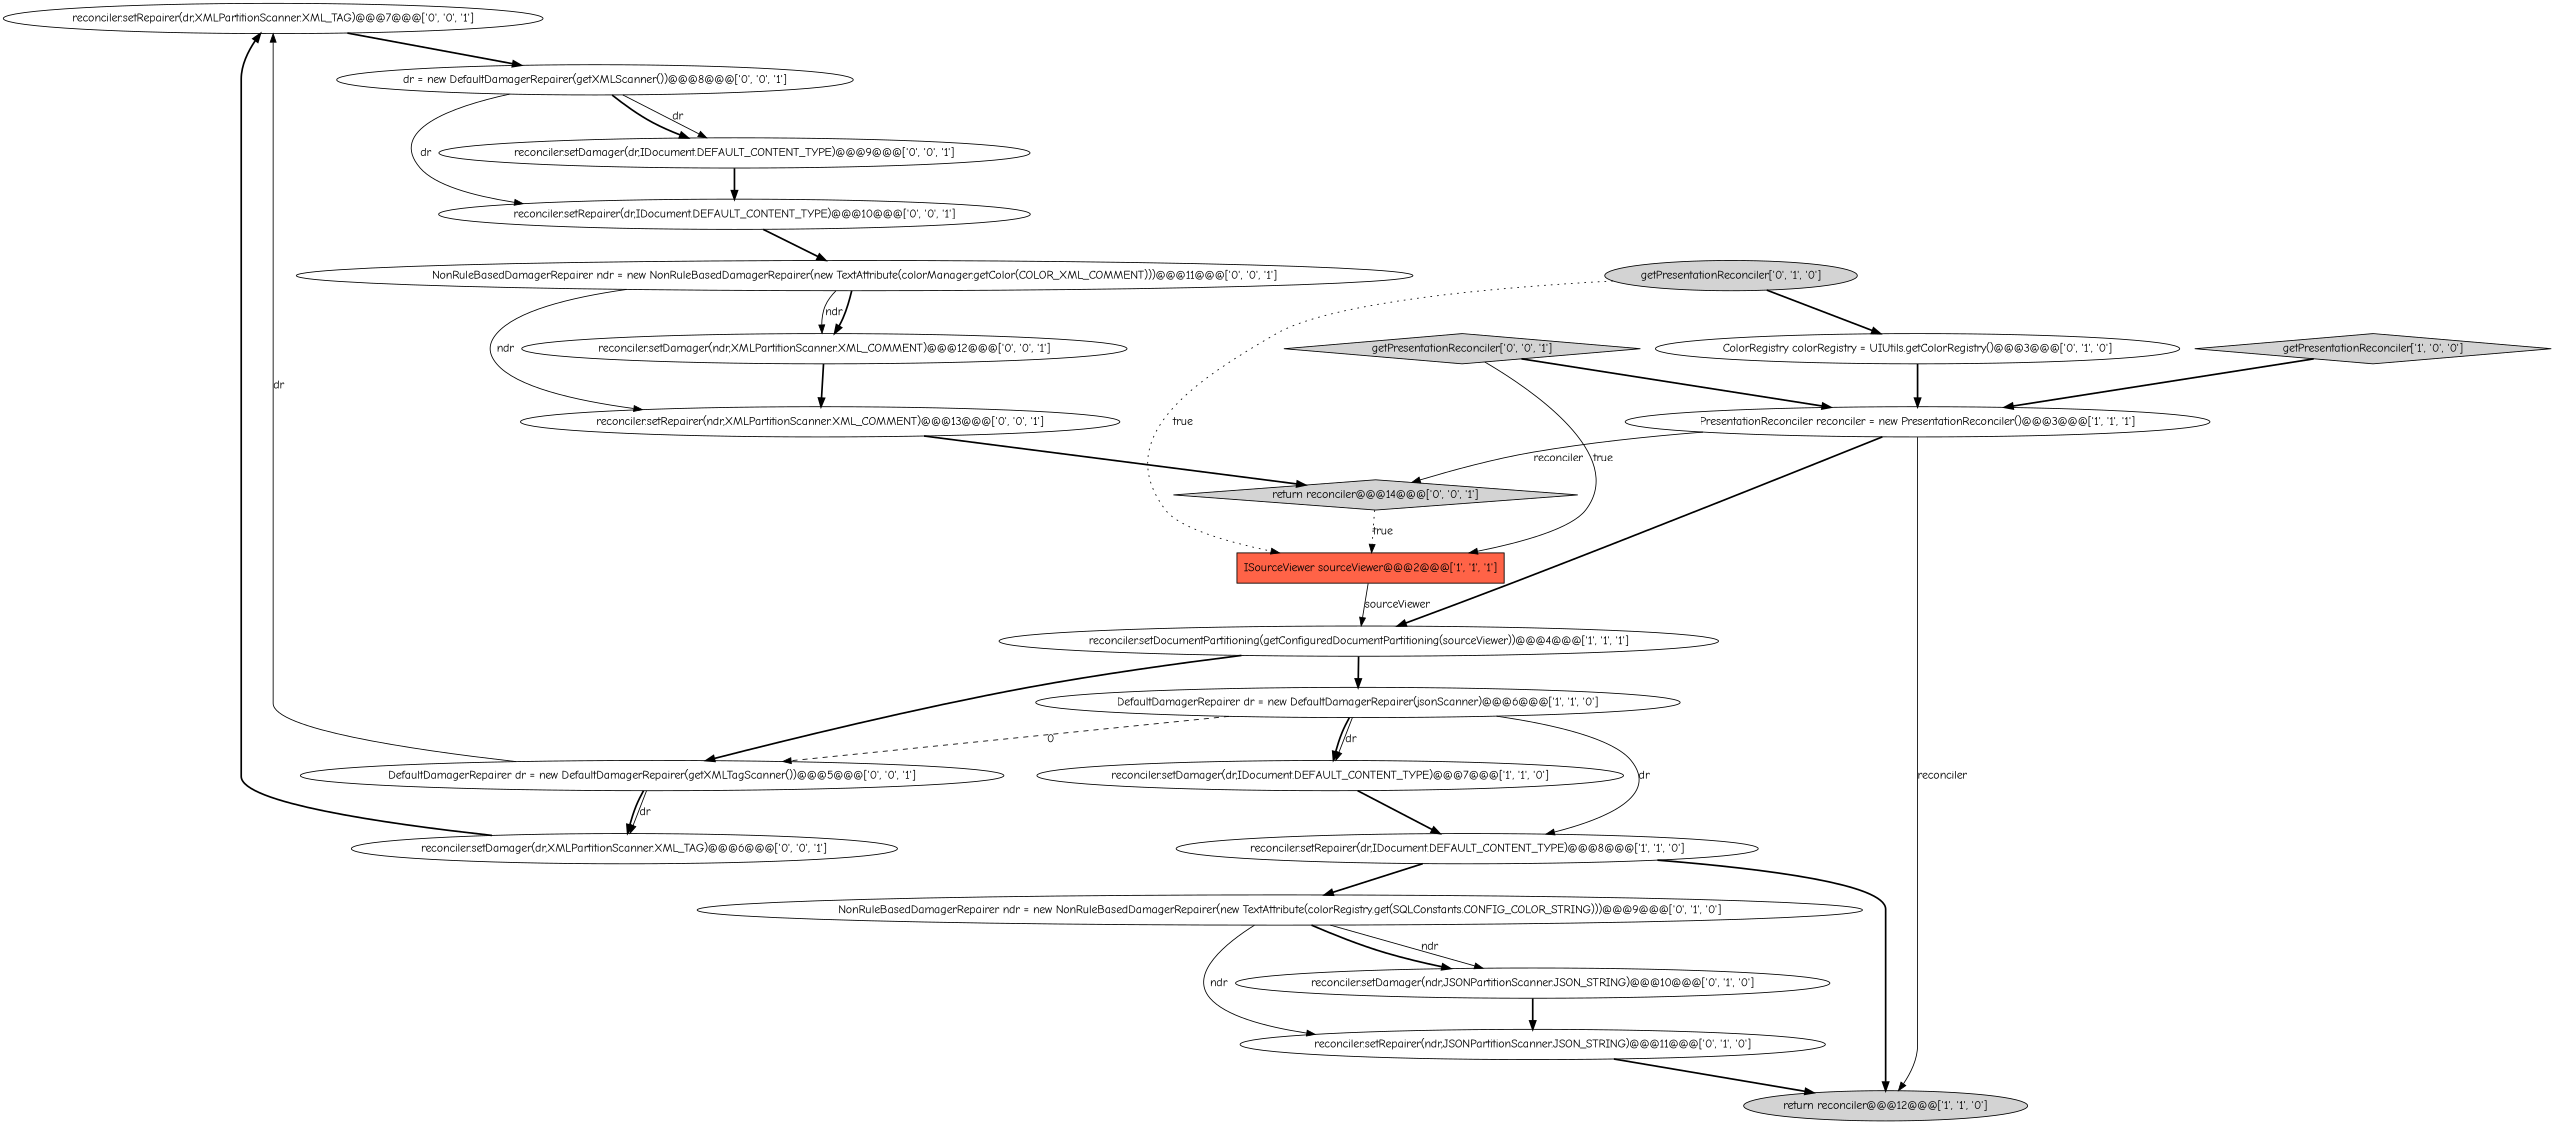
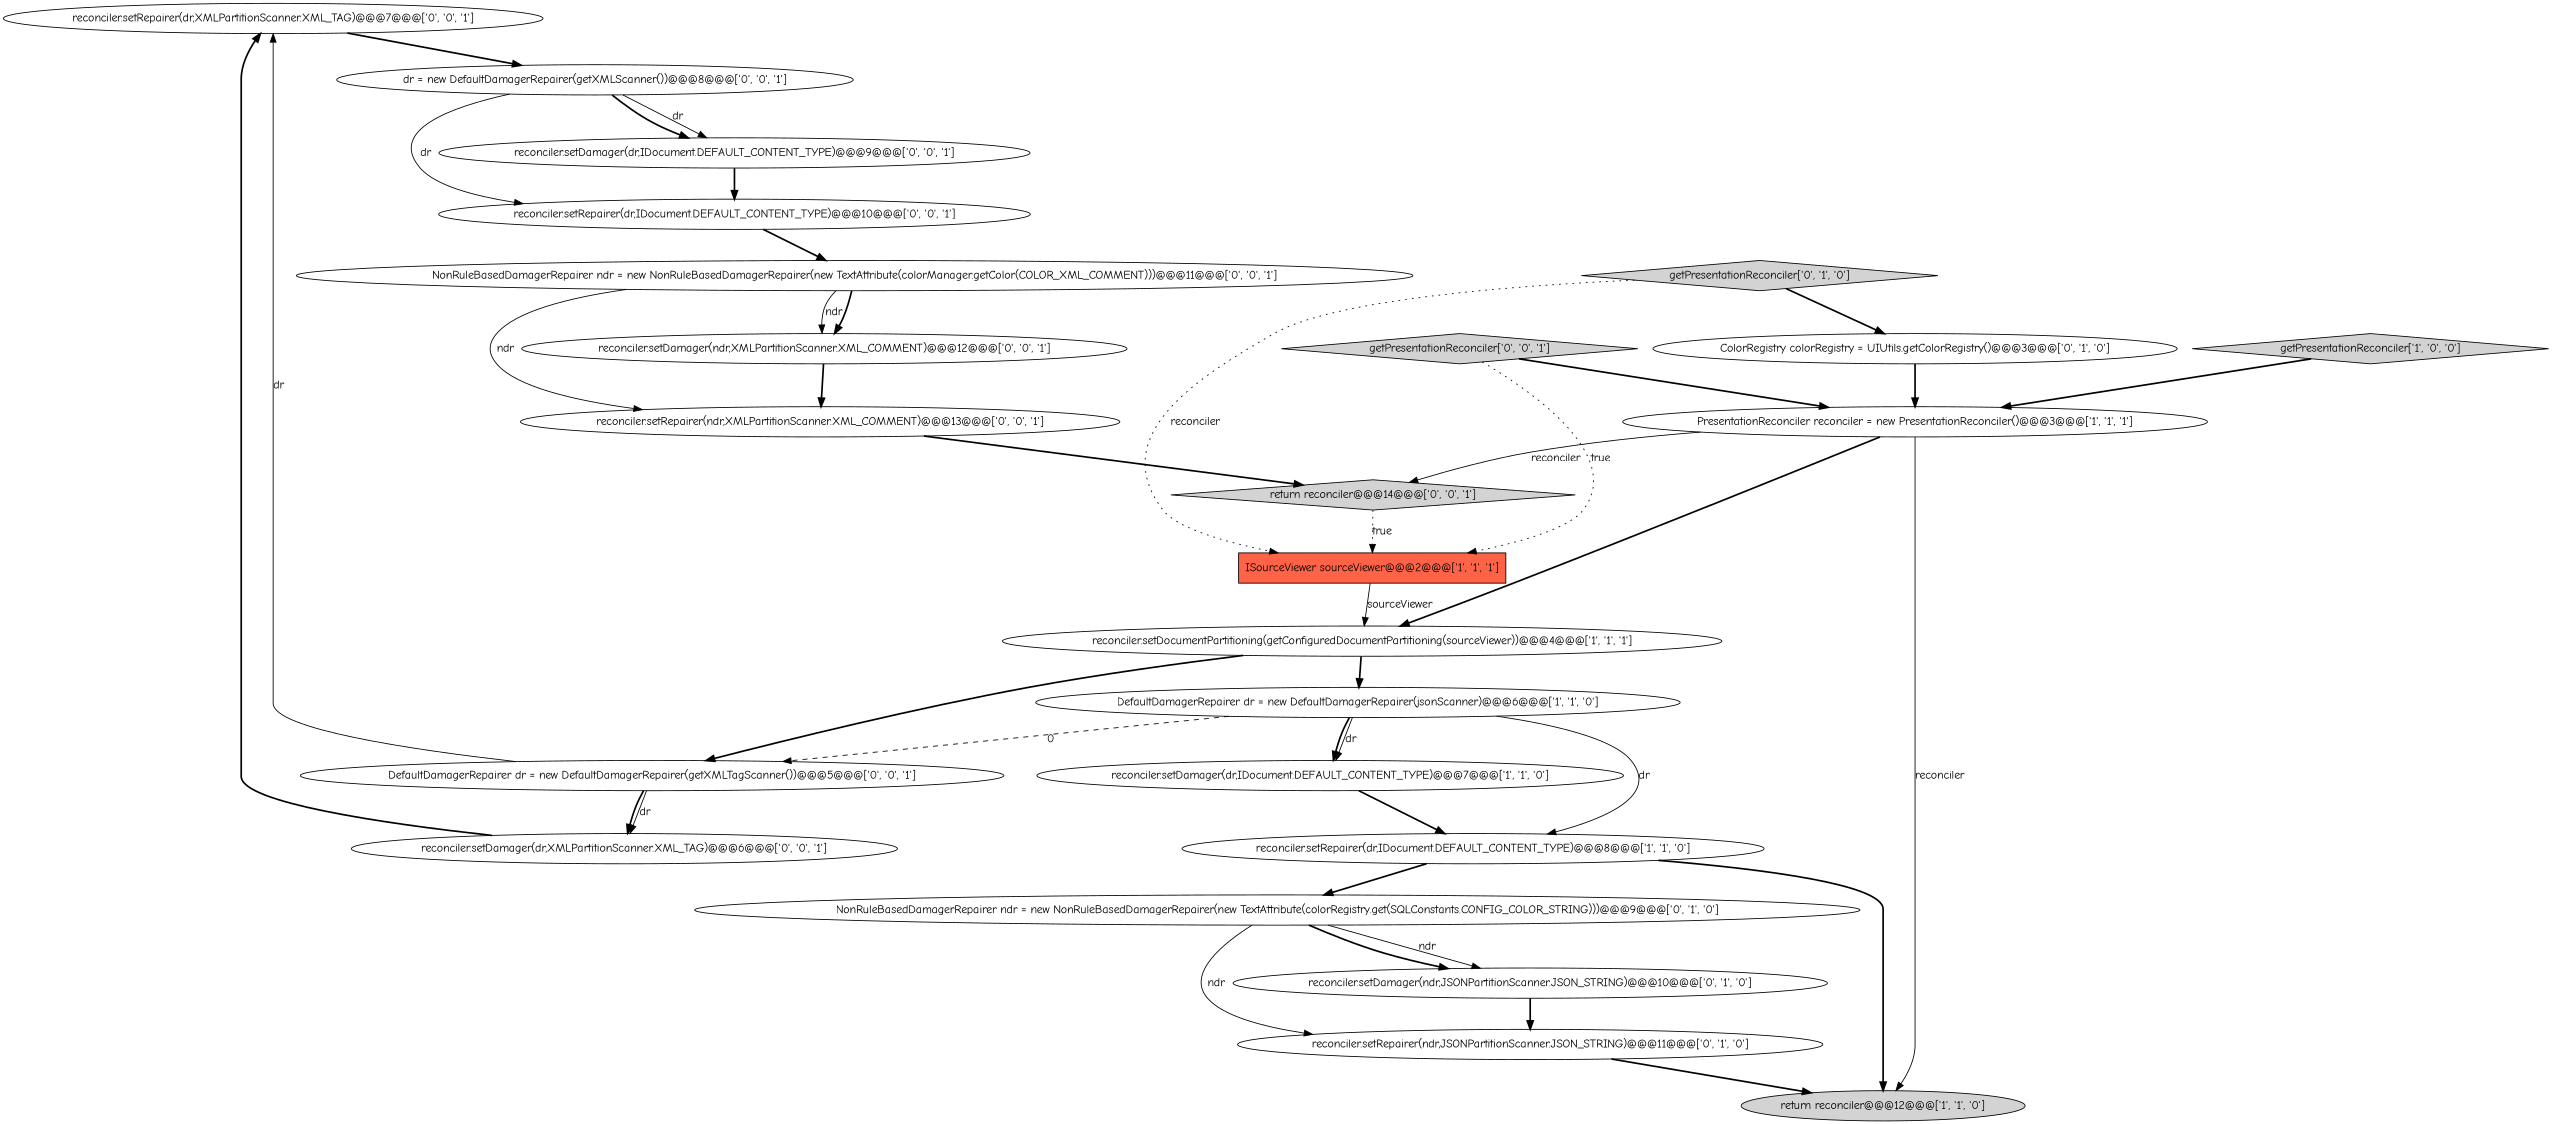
(1731, 276) -> (1760, 276)
(1183, 422) -> (1195, 422)
(1595, 471) -> (1592, 470)
